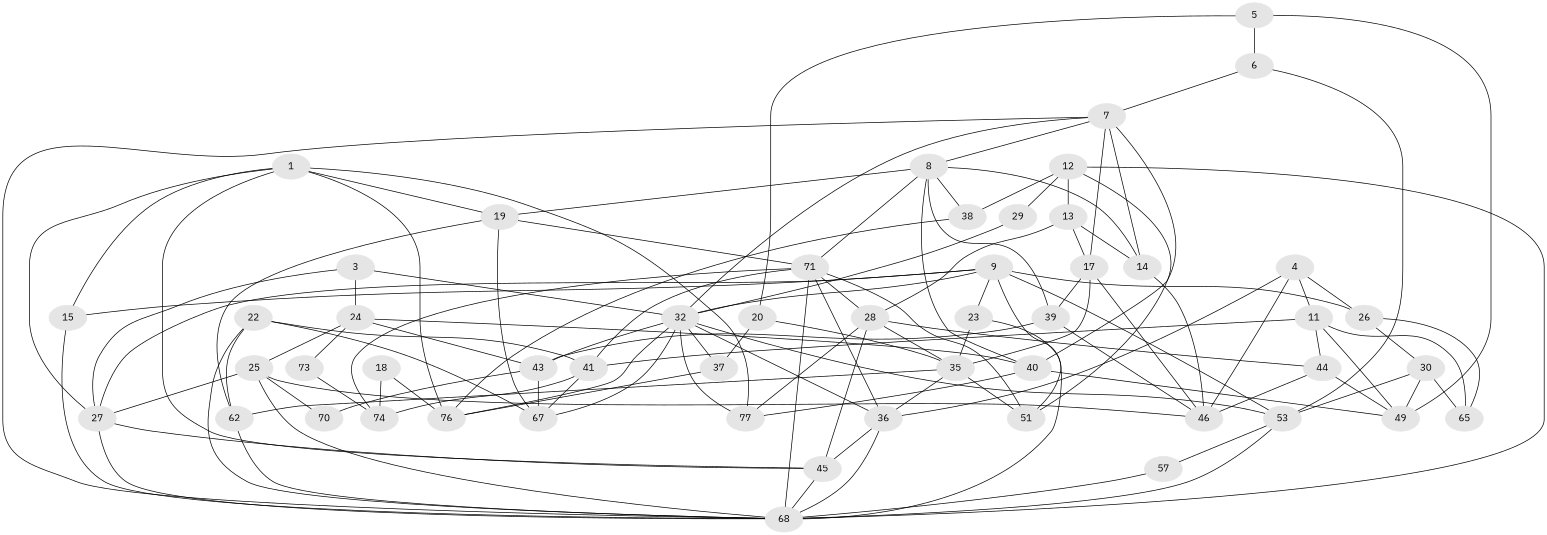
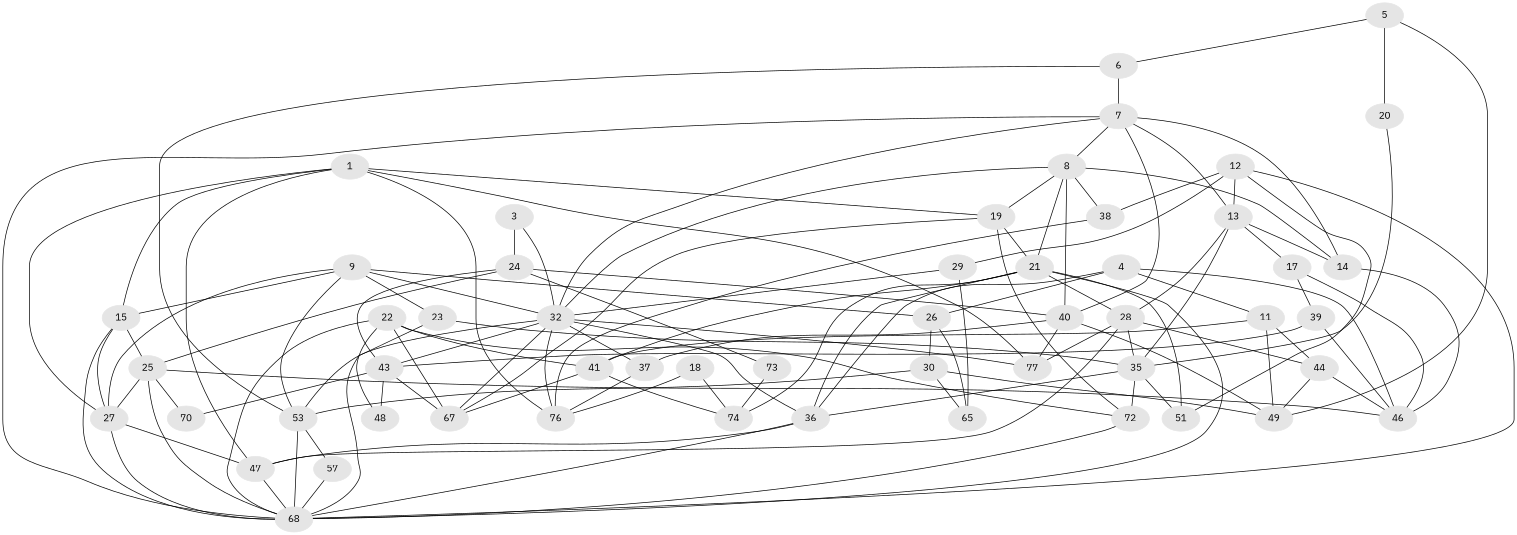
(1098, 192) -> (1185, 158)
(978, 243) -> (805, 194)
(810, 267) -> (1035, 267)
(200, 298) -> (98, 366)
(1018, 319) -> none
(1418, 337) -> (967, 343)
(1059, 339) -> (1189, 299)
none -> (133, 340)
(738, 343) -> (852, 335)
(234, 419) -> (1130, 419)
none -> (380, 419)
(822, 469) -> (255, 469)
